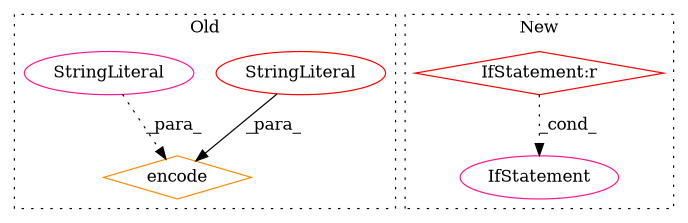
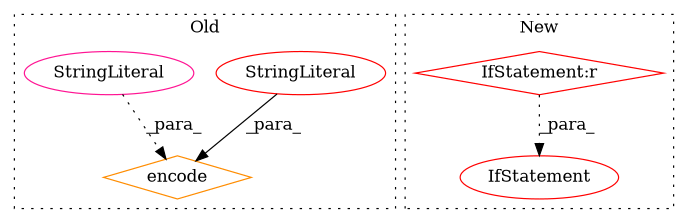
(568, 125) -> (567, 125)
(539, 177) -> (539, 177)
